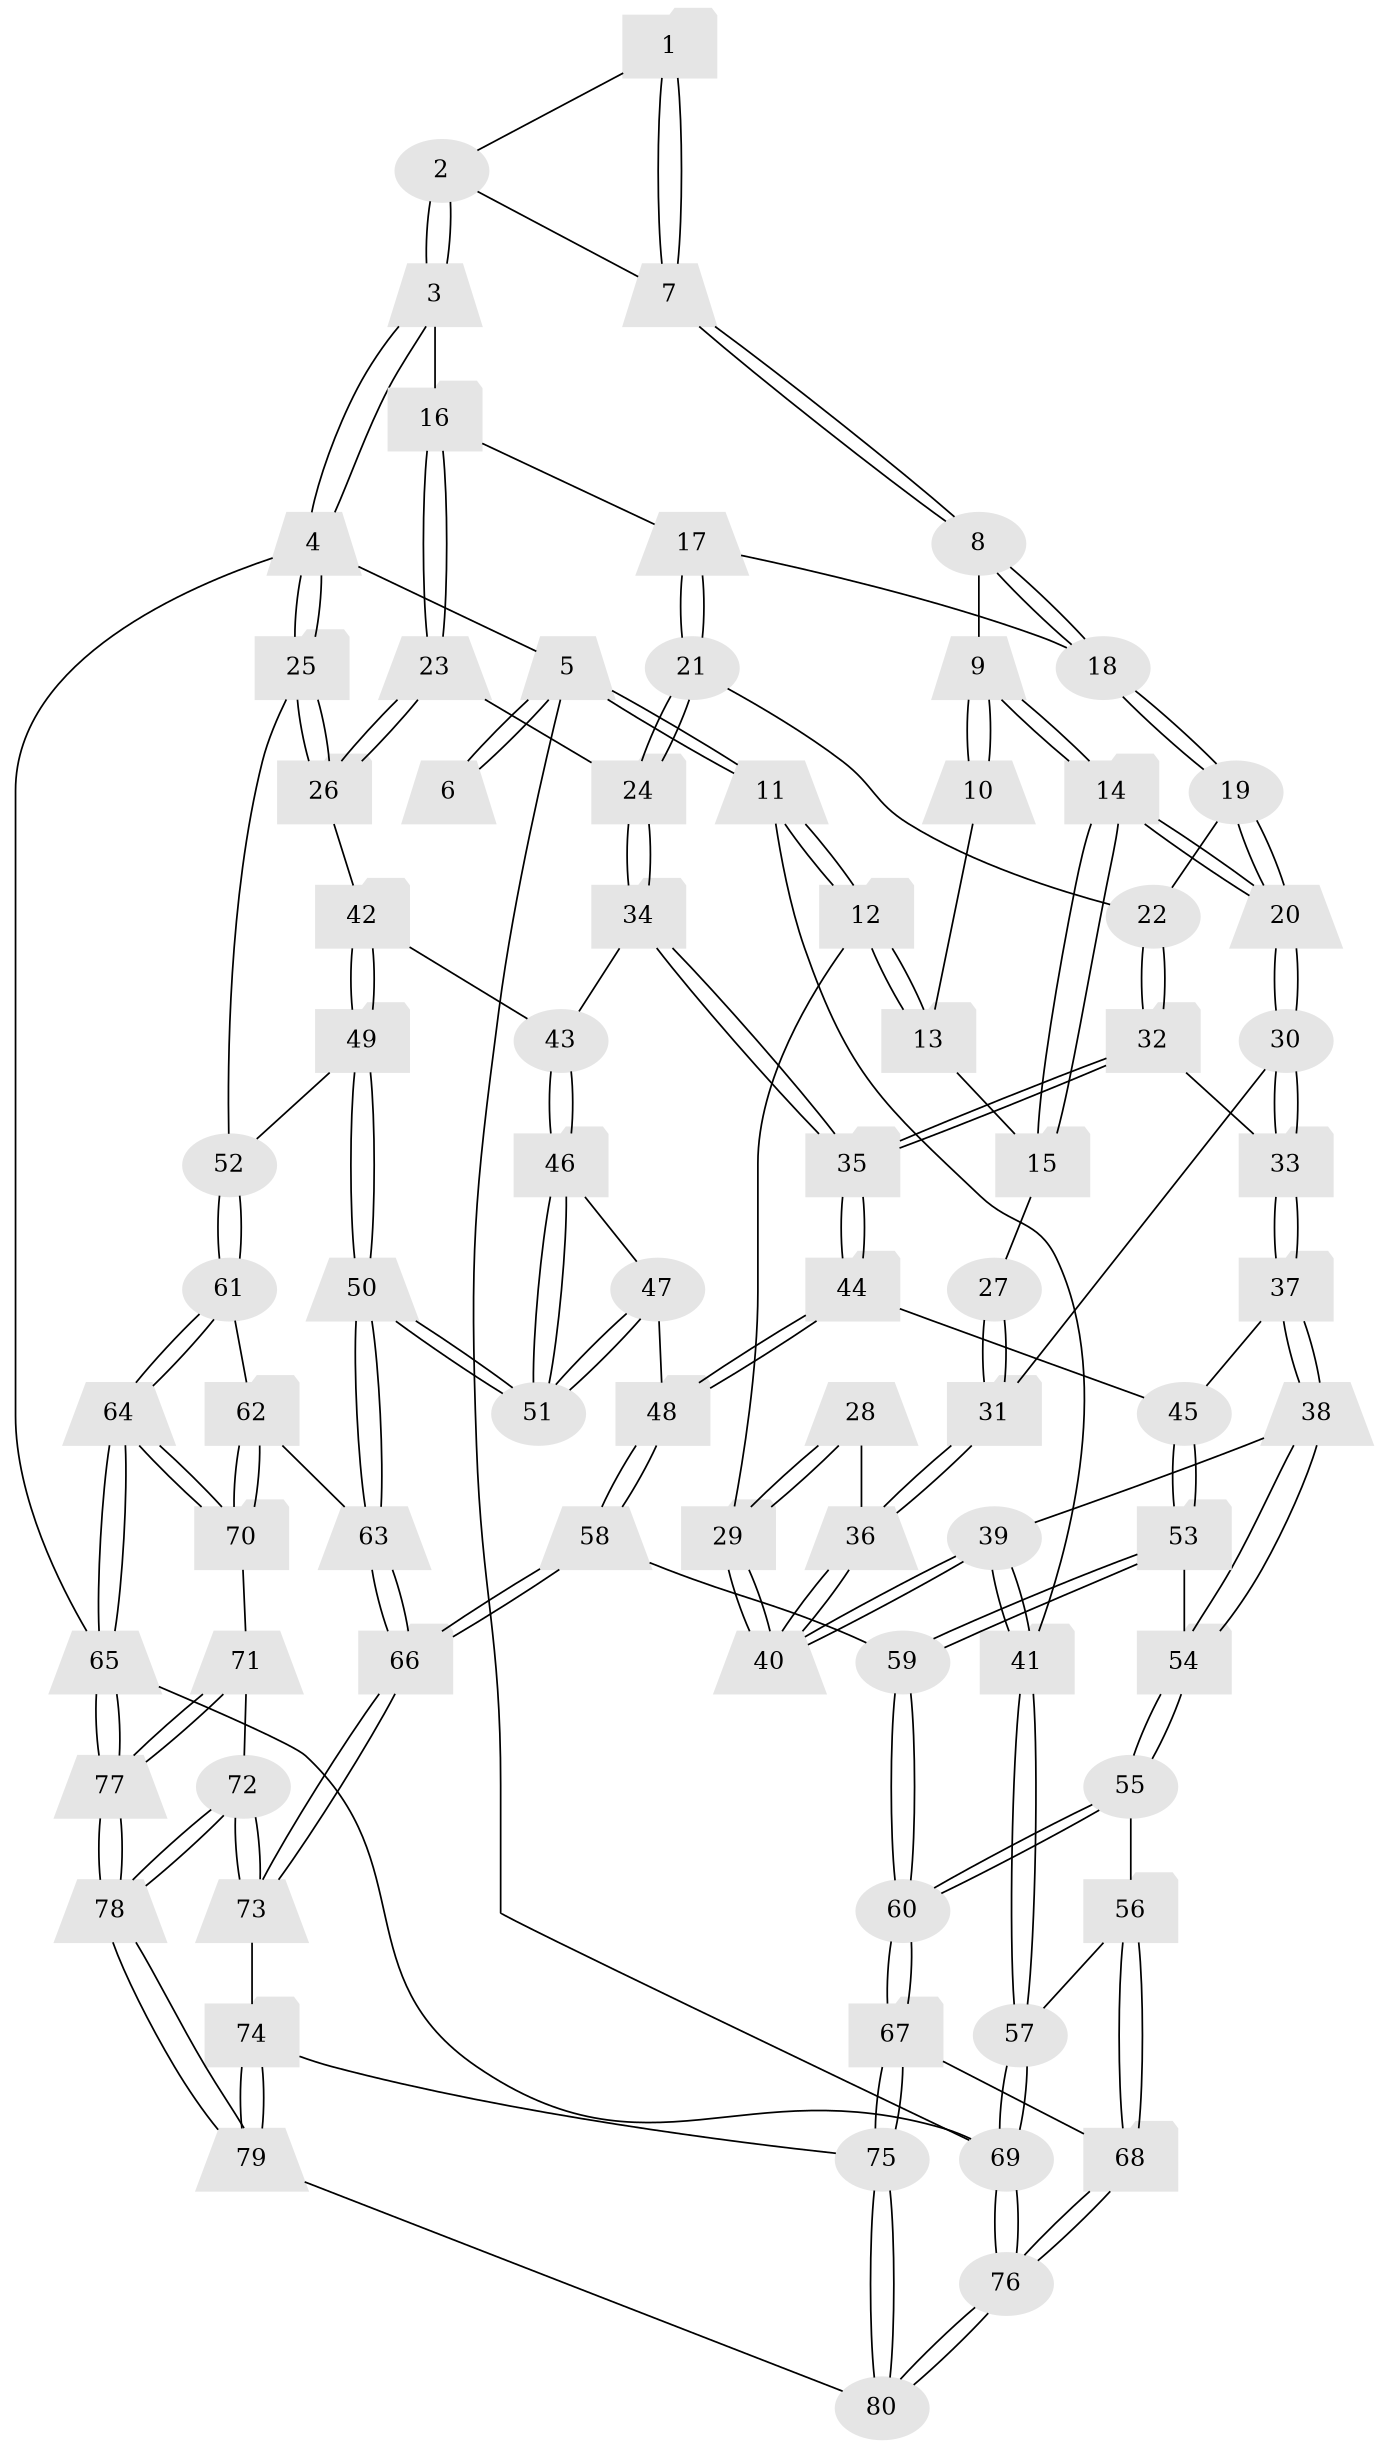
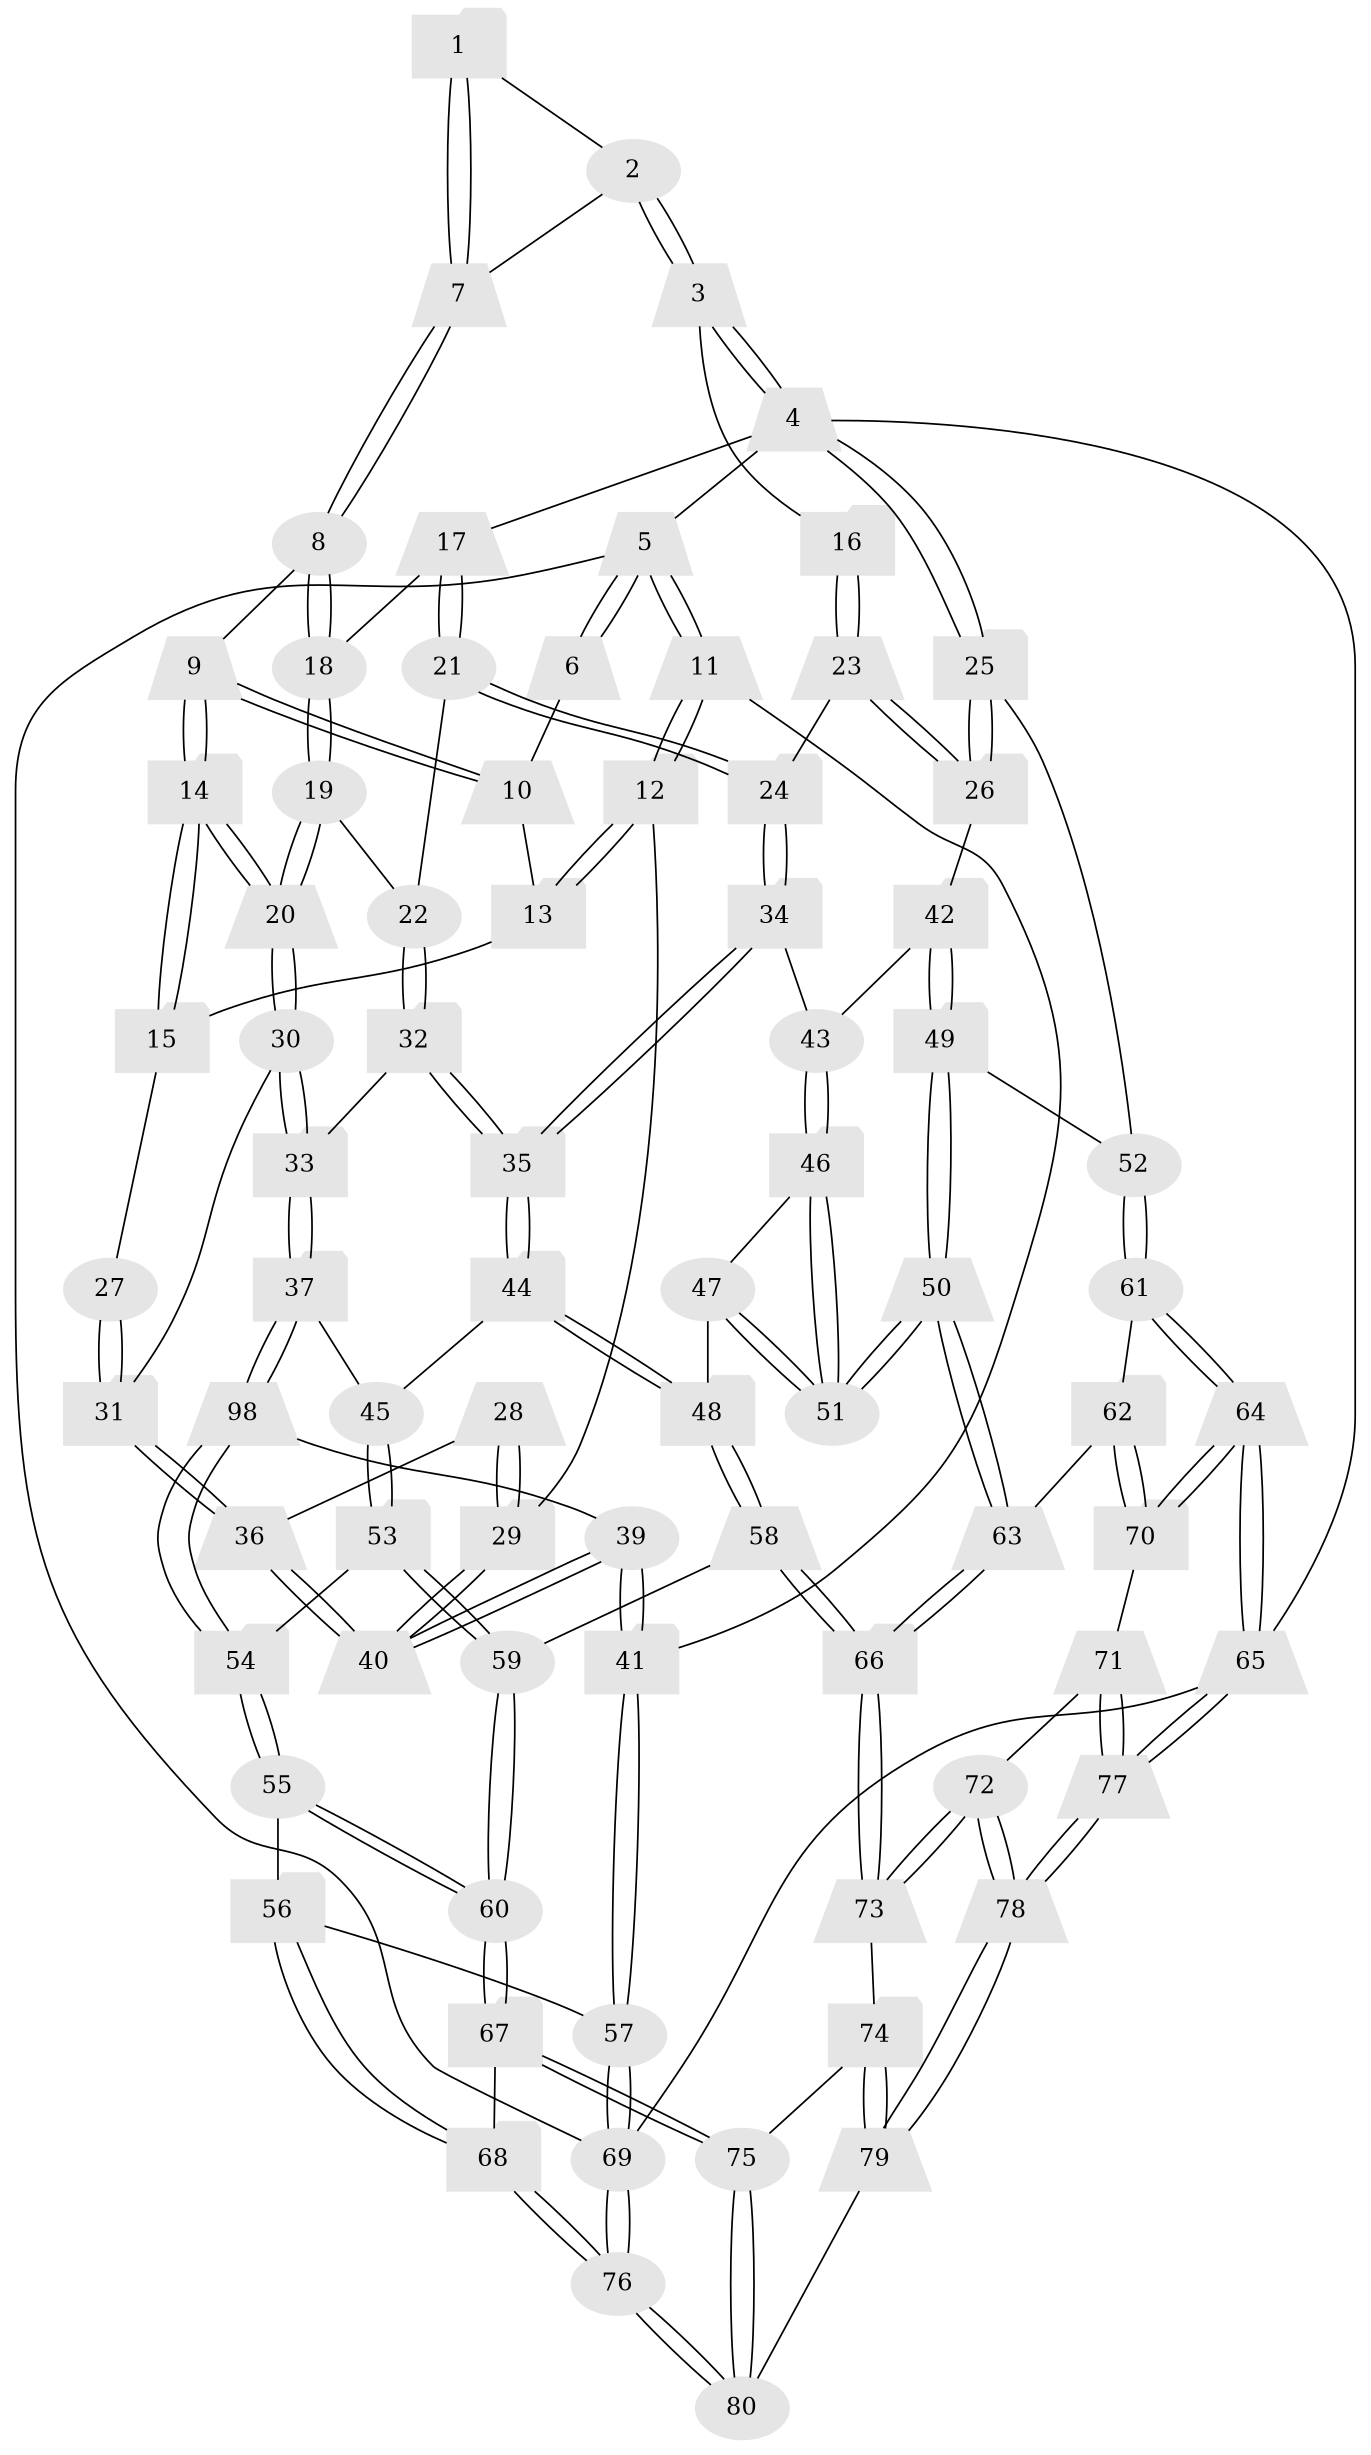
(568, 484) -> (621, 482)
none -> (545, 730)
(1317, 1414) -> (243, 1414)
